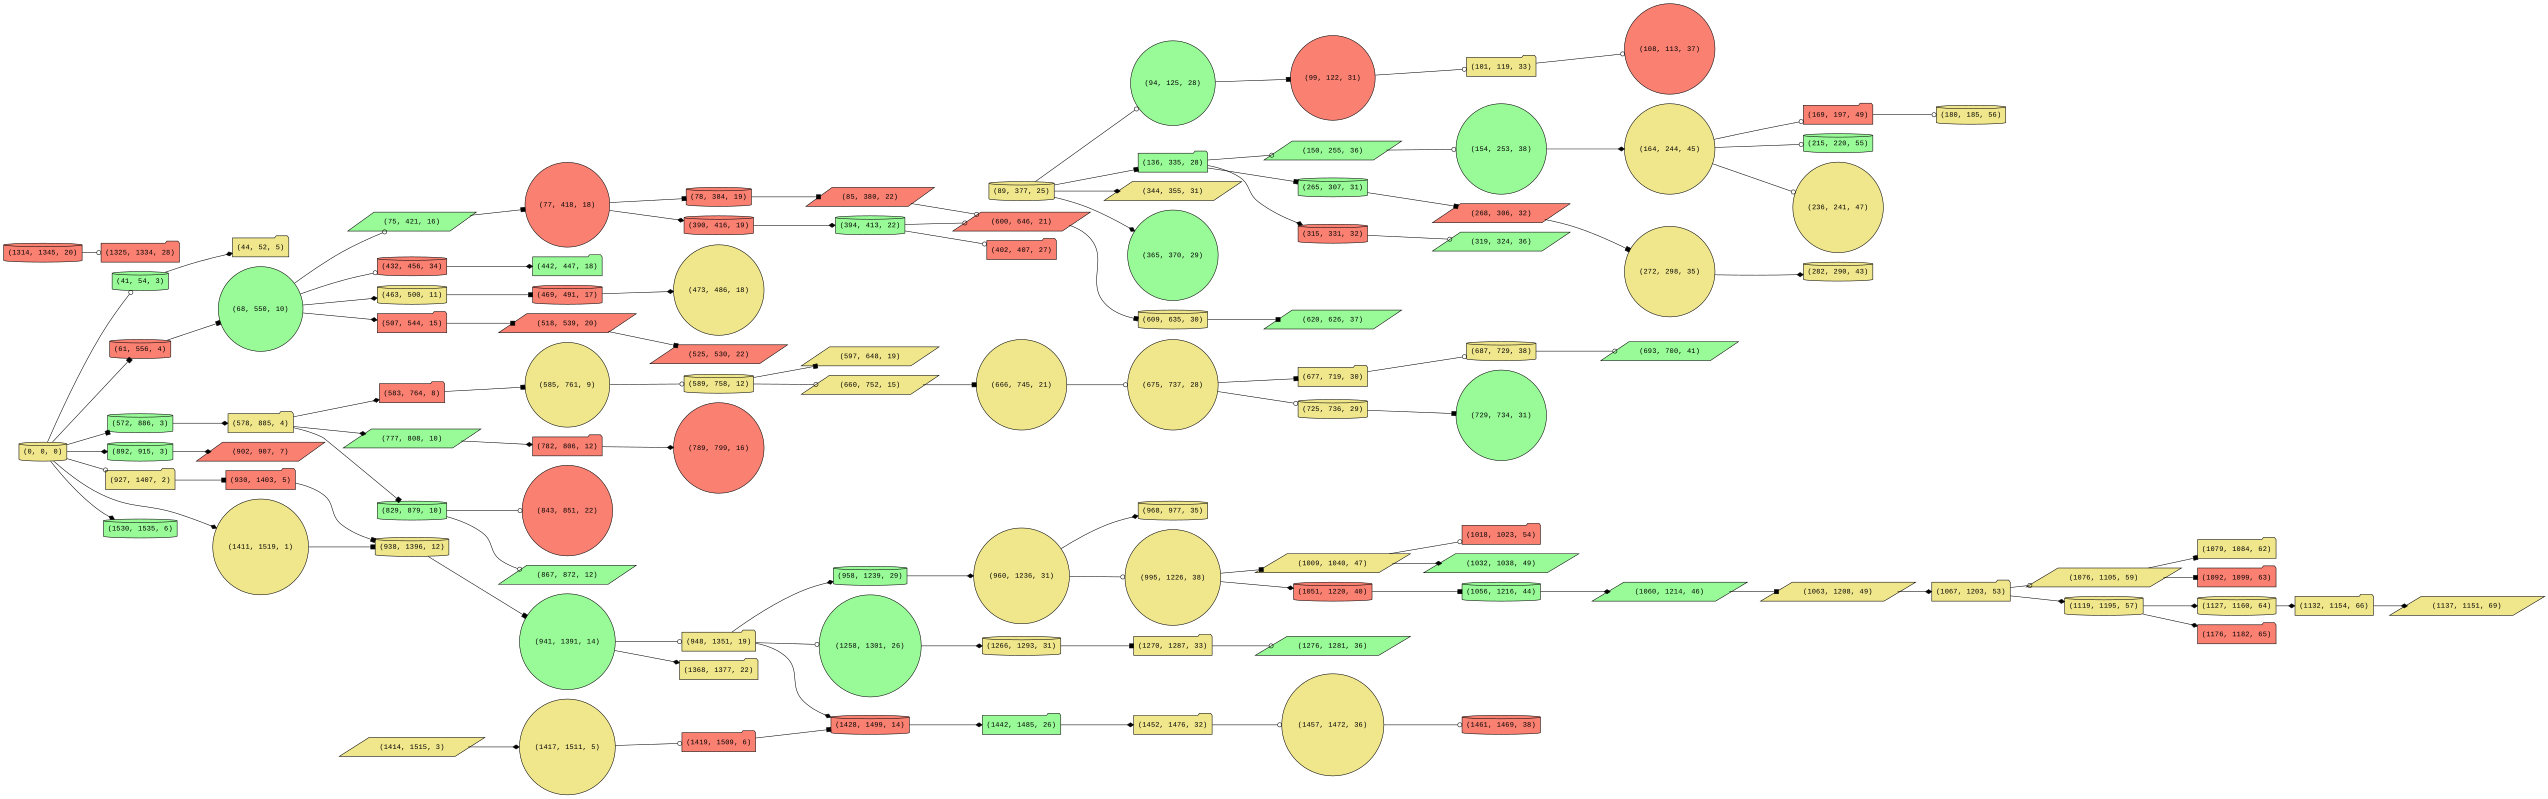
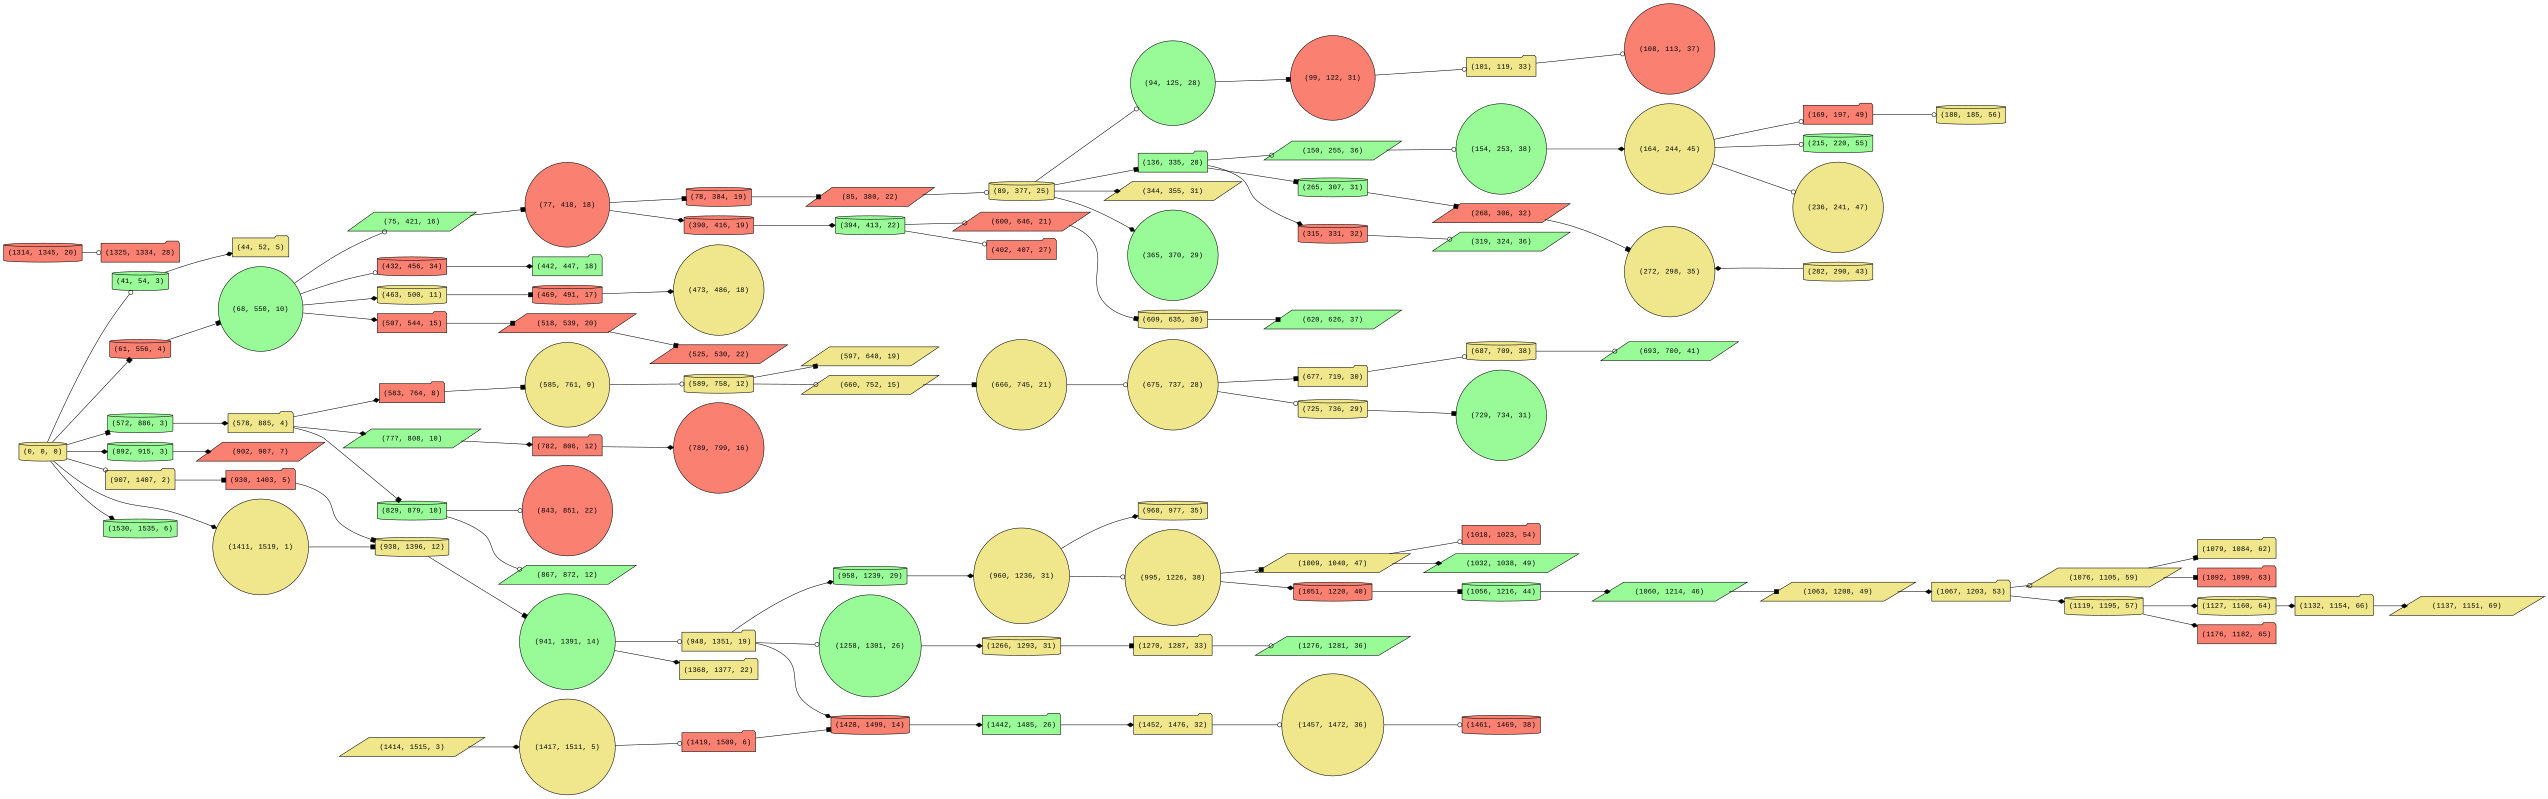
(943, 209) -> (953, 194)
(1756, 275) -> (1762, 268)
(1501, 351) -> (1501, 351)
(140, 480) -> (140, 480)
